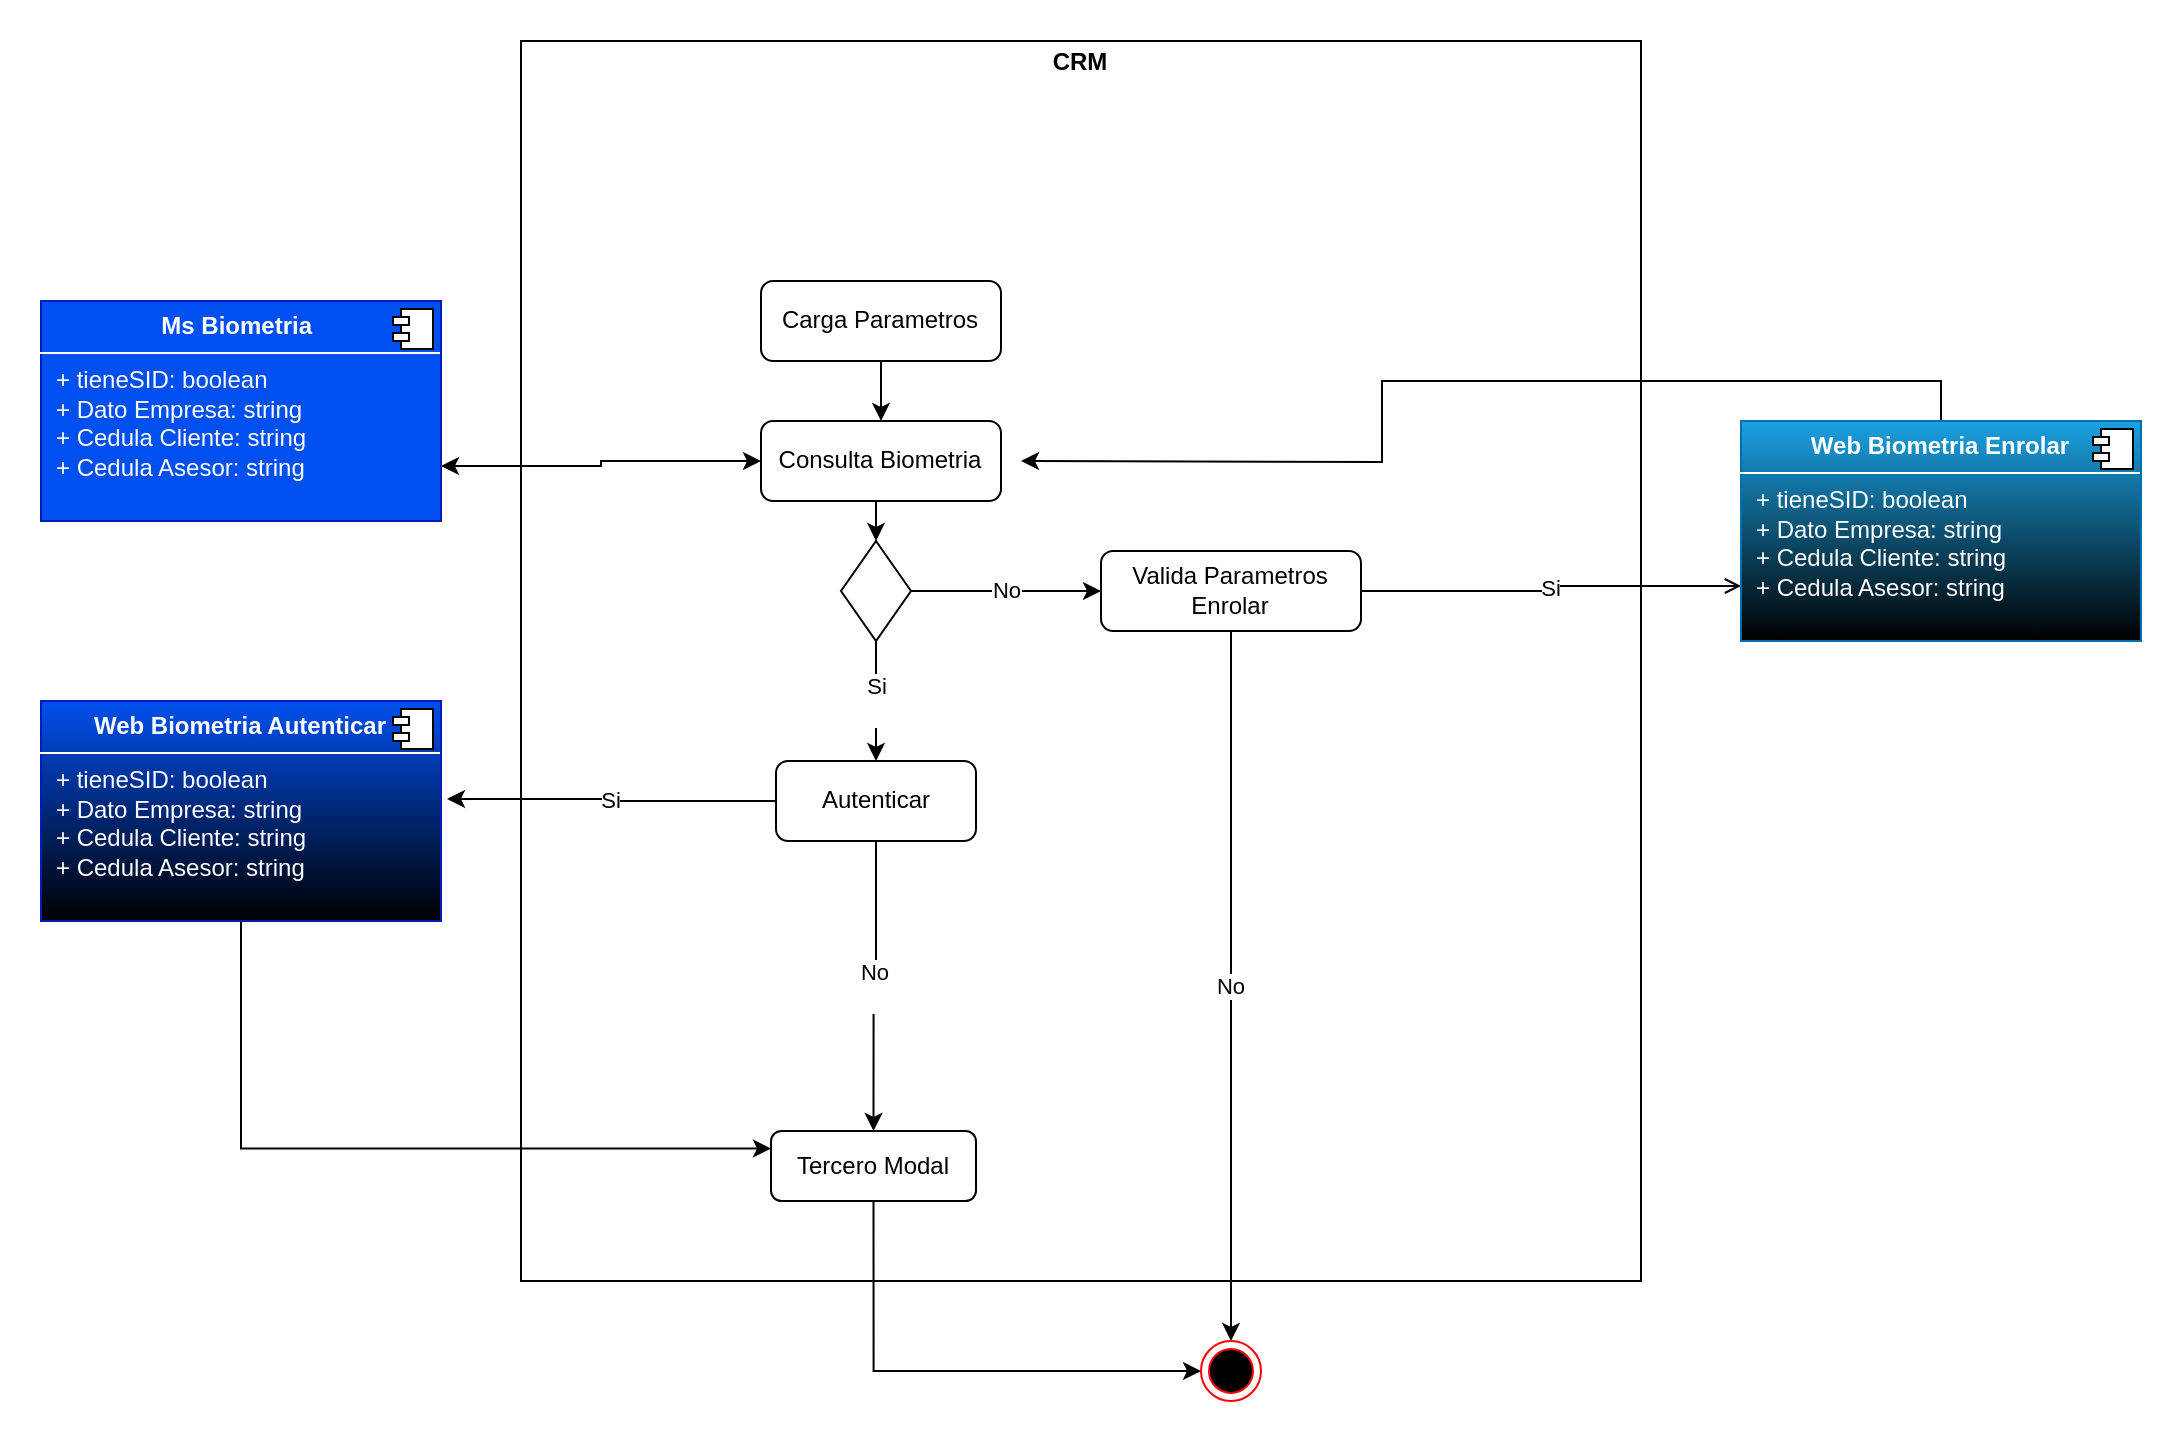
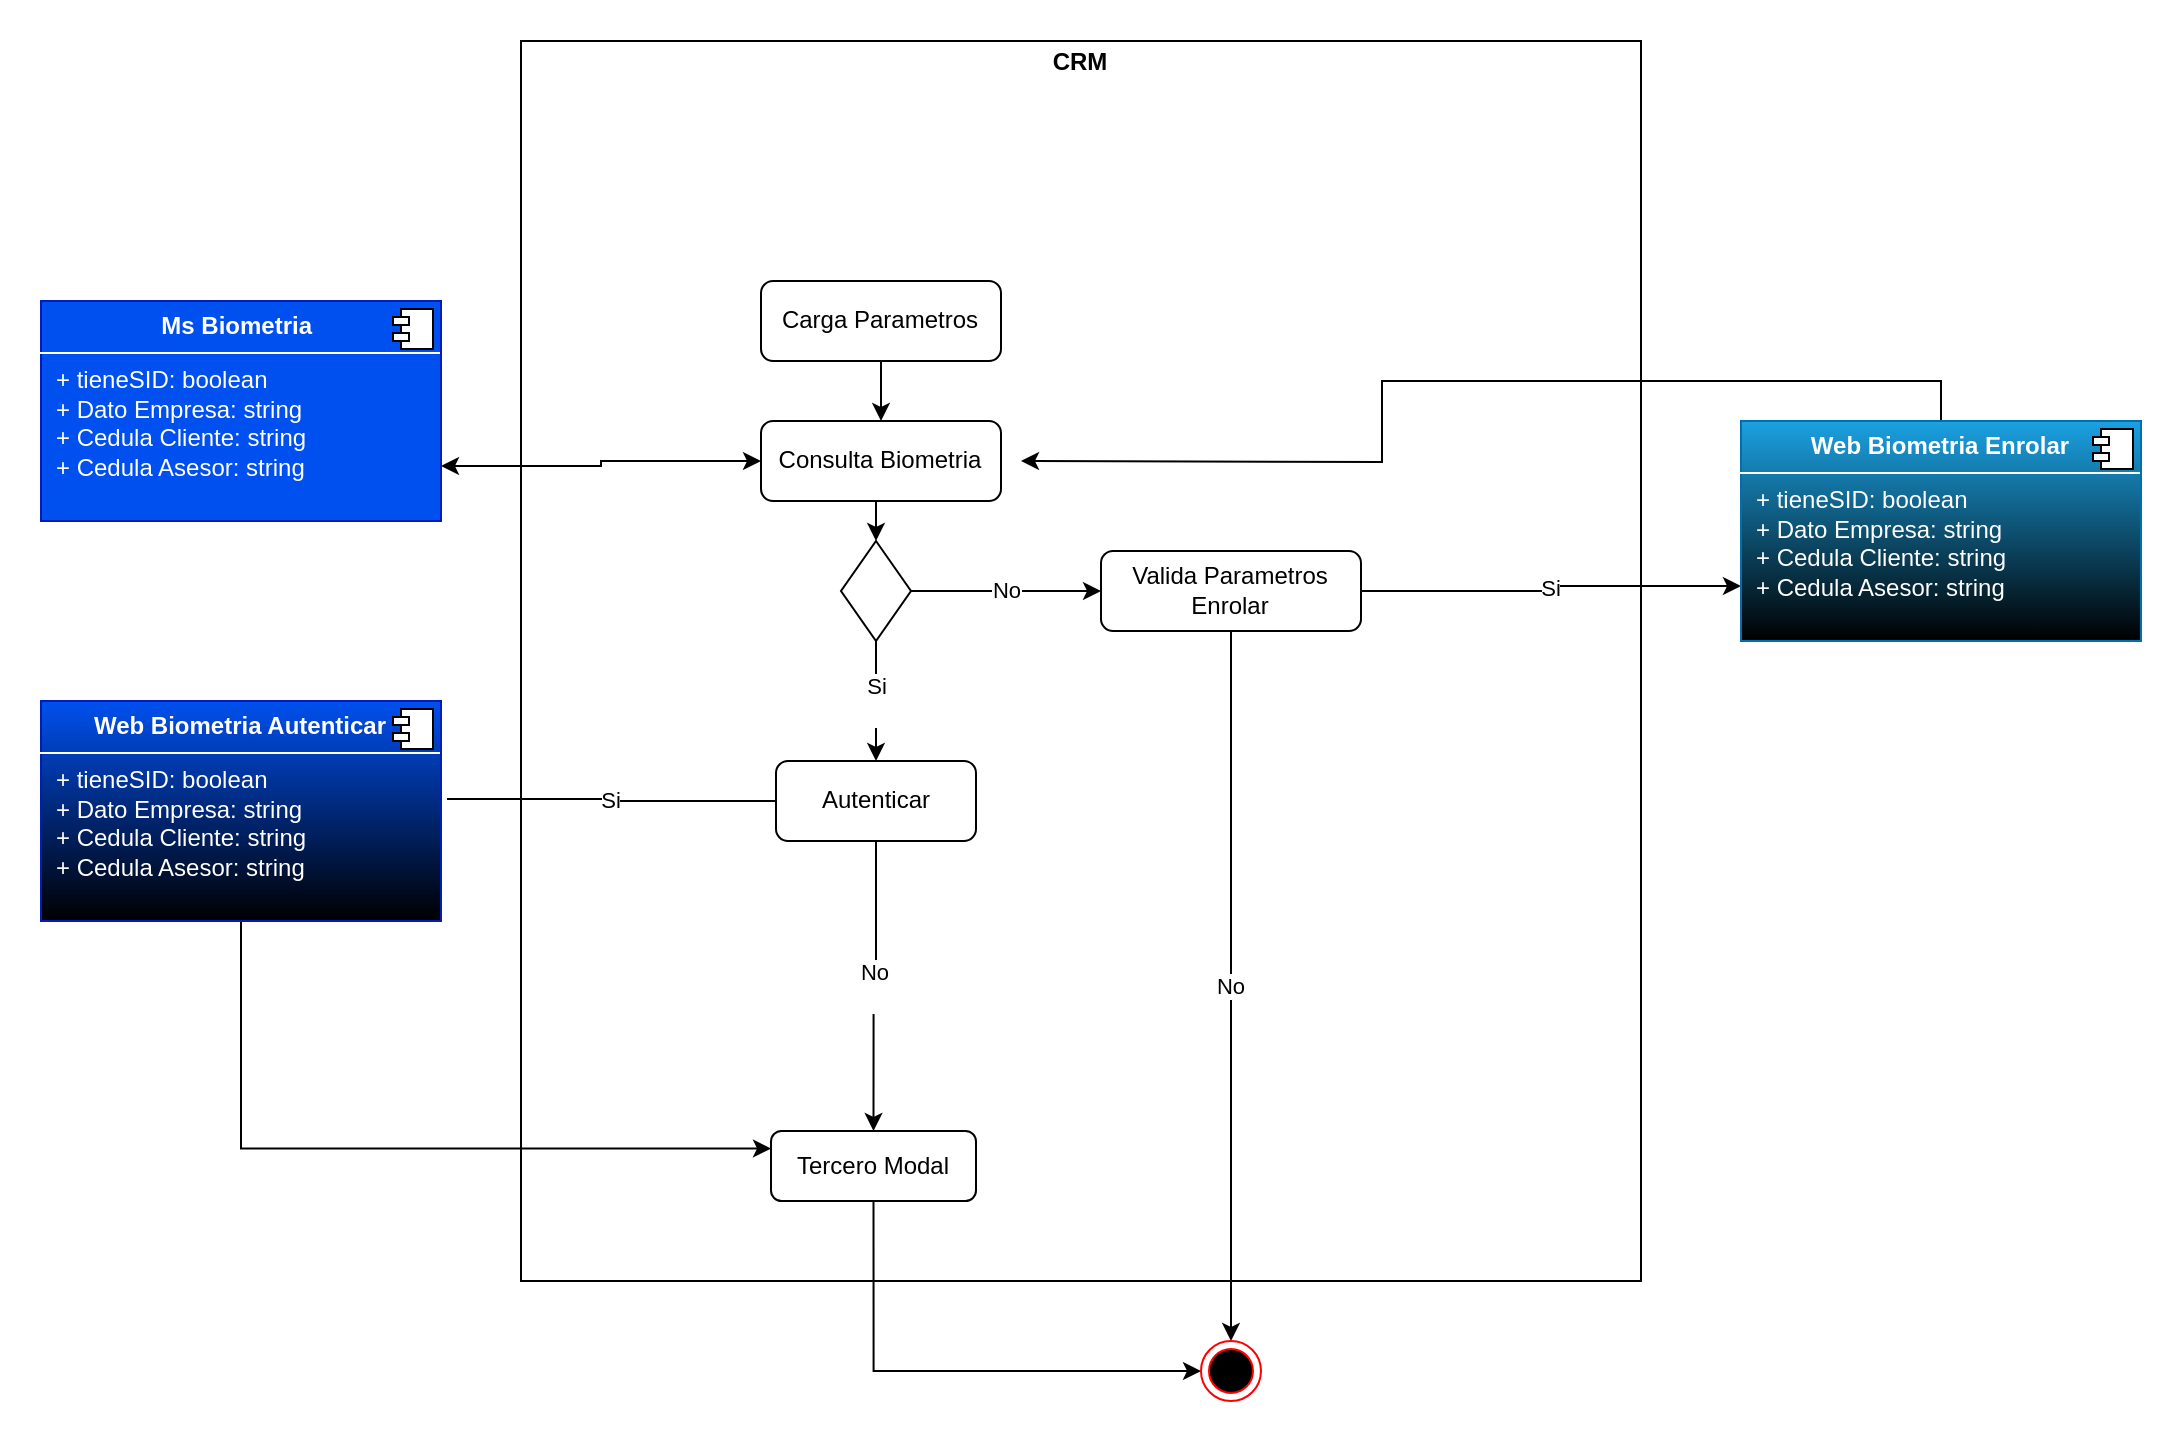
(1728, 586) -> (1726, 586)
(462, 799) -> (455, 799)
